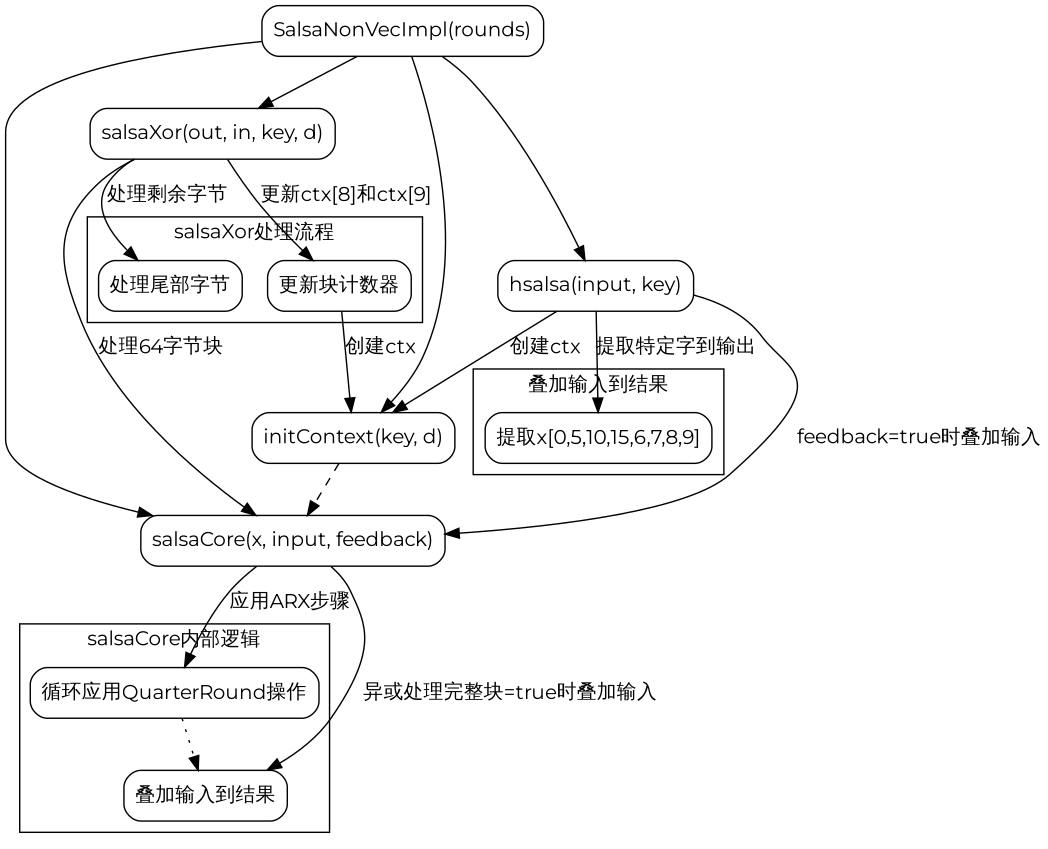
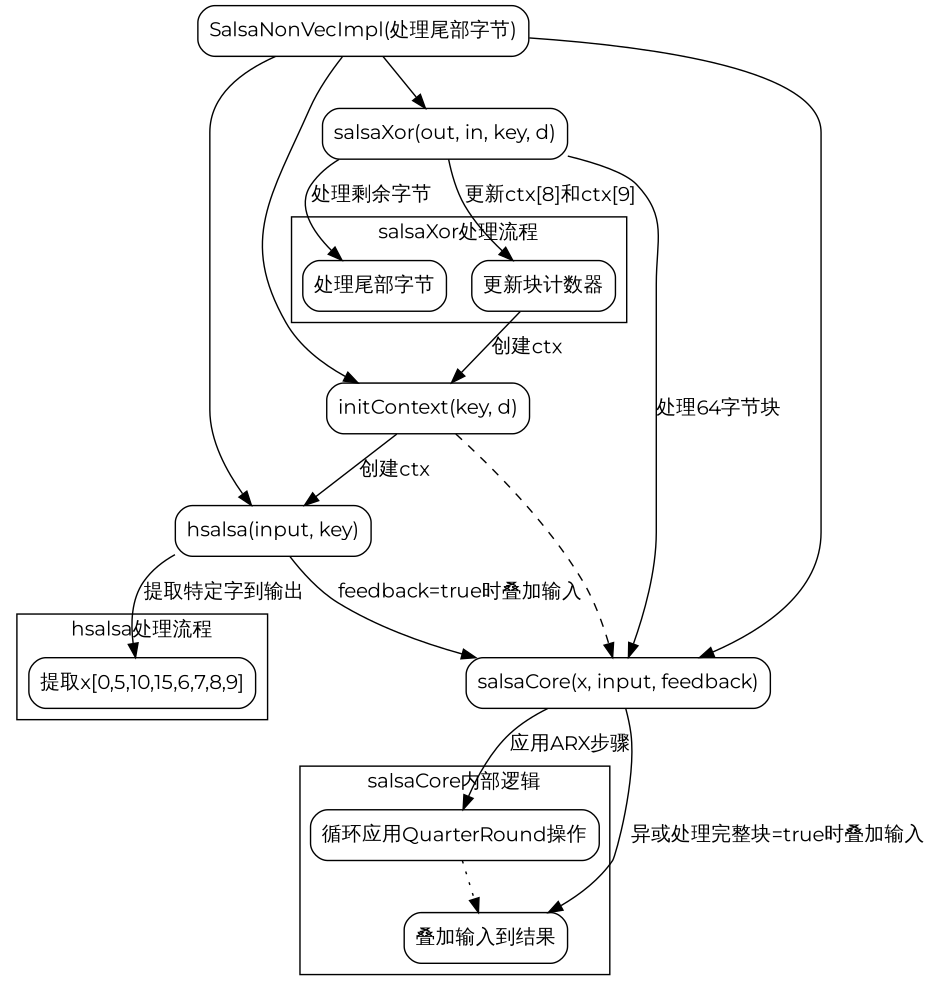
(403, 31) -> (363, 31)
(481, 358) -> (356, 465)
(599, 385) -> (142, 630)
